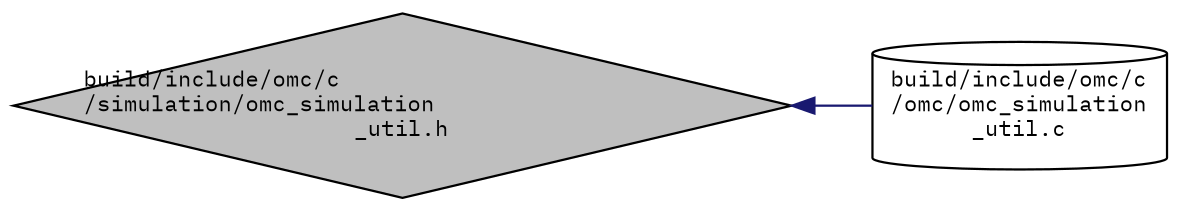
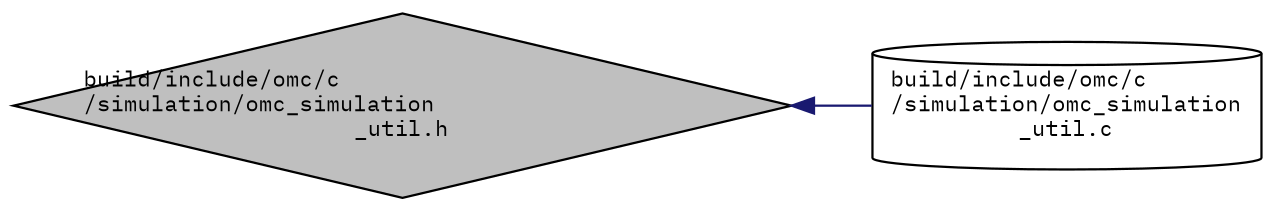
(1020, 106) -> (1067, 106)
